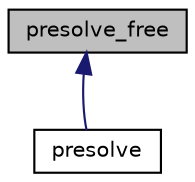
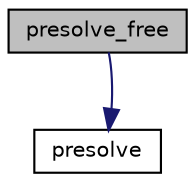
(83, 102) -> (112, 81)
